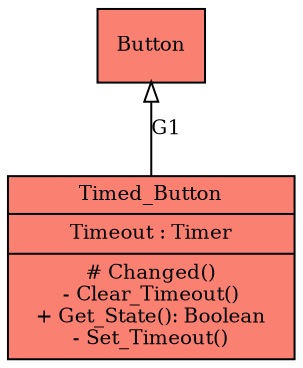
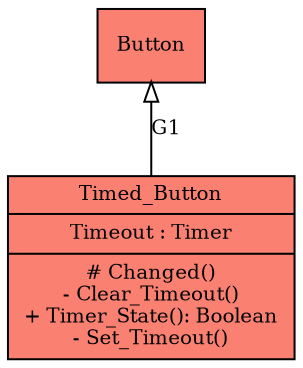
(151, 316) -> (151, 316)
